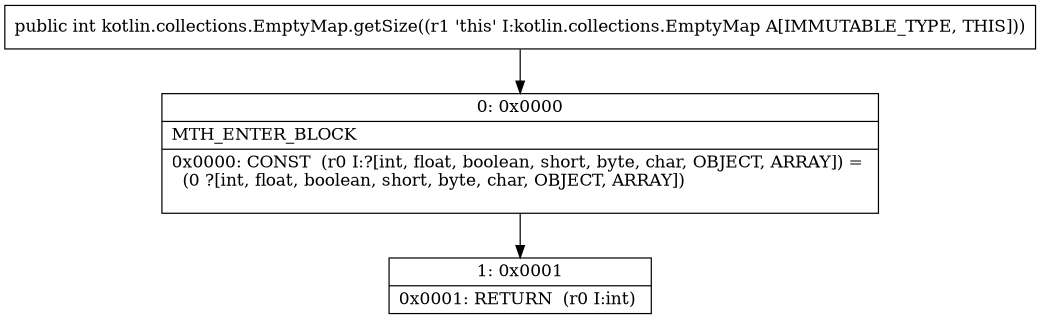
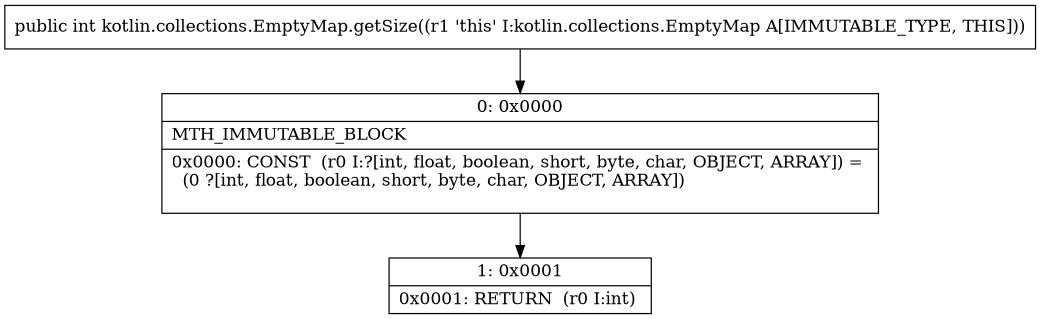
(265, 135) -> (289, 135)
